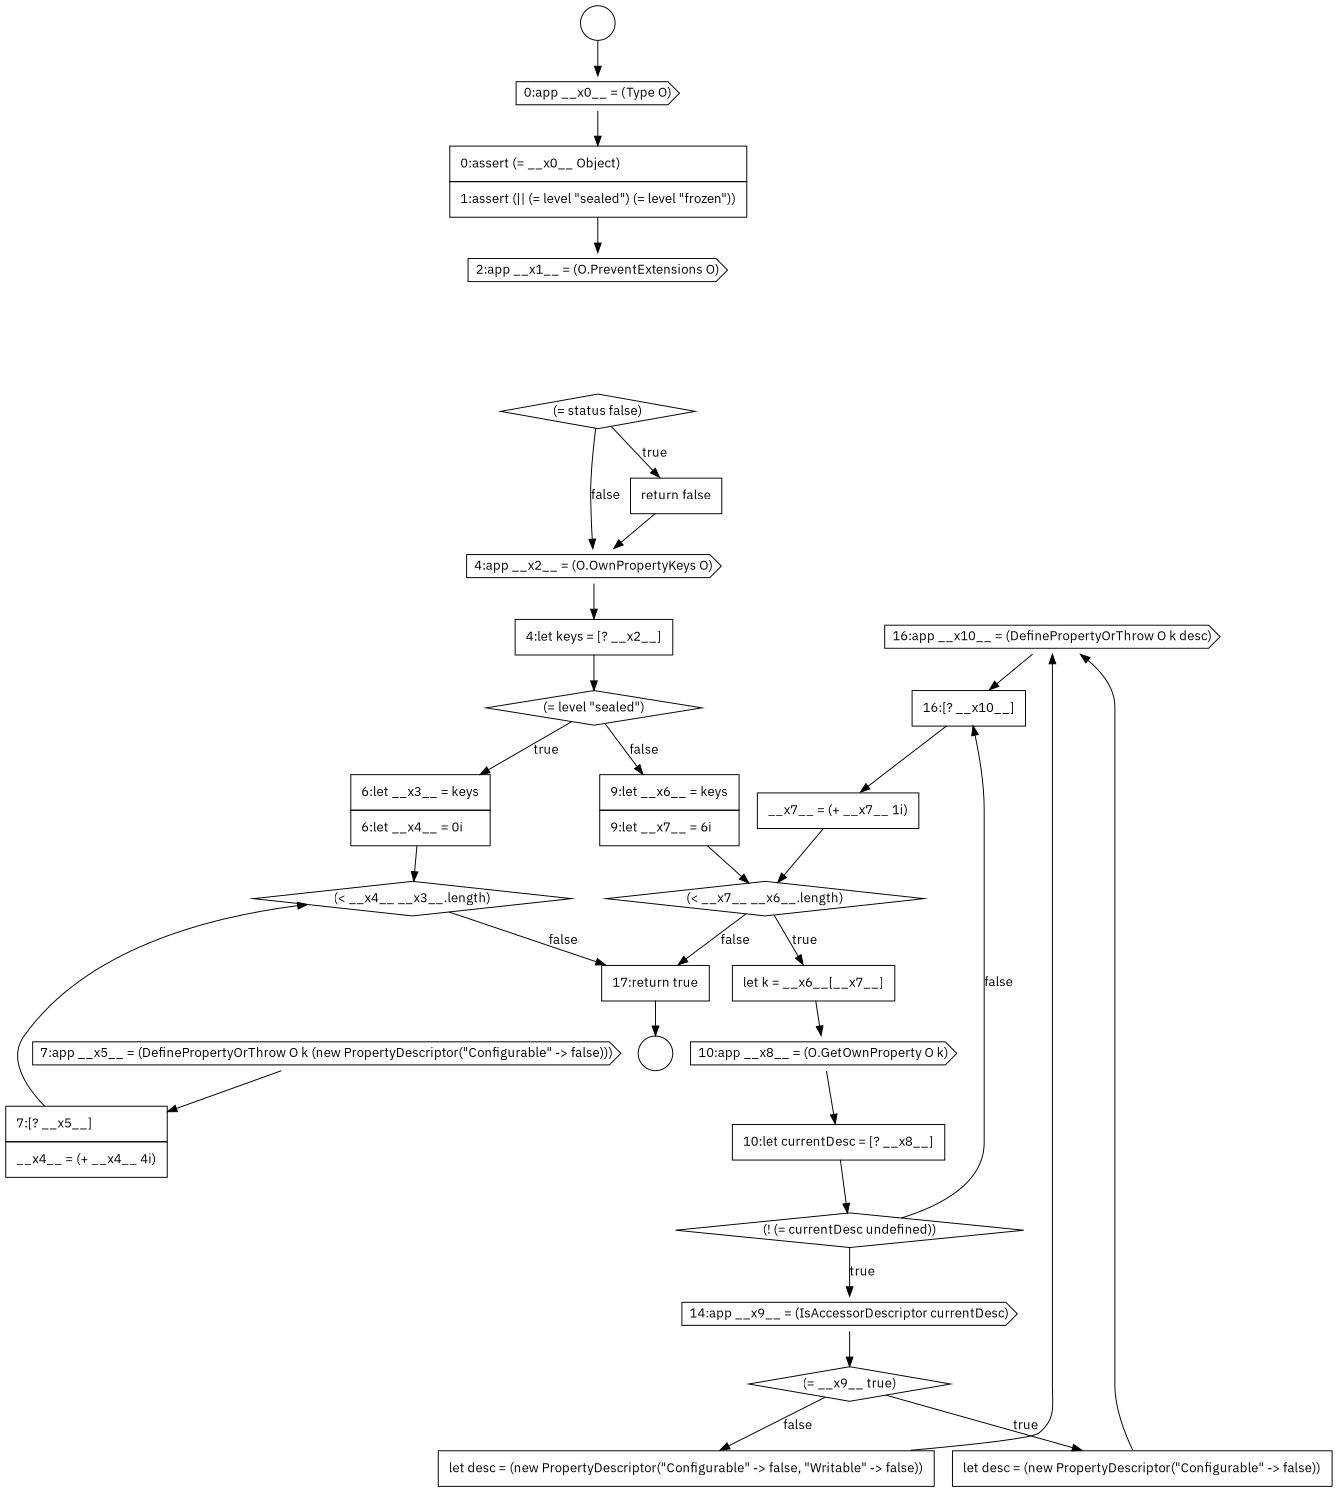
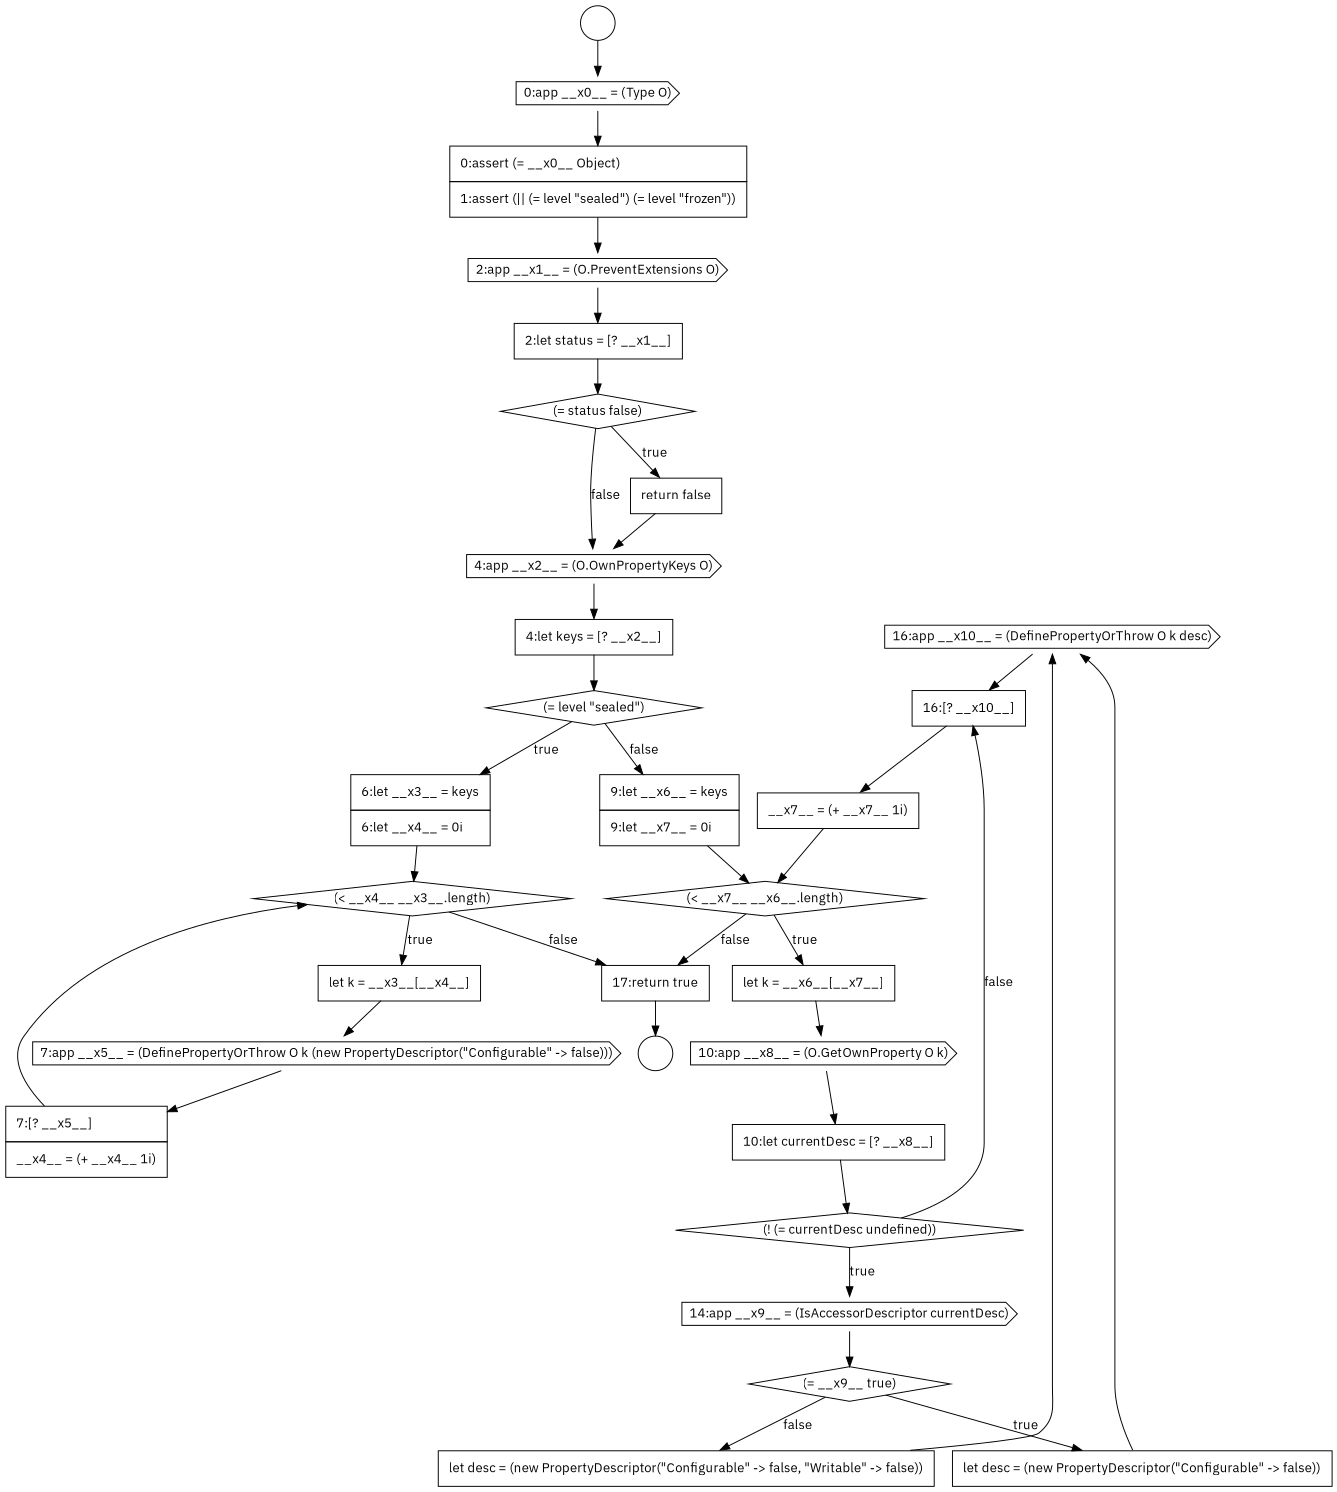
none -> (598, 341)
(661, 828) -> (661, 828)
none -> (399, 983)
(86, 1159) -> (86, 1159)
